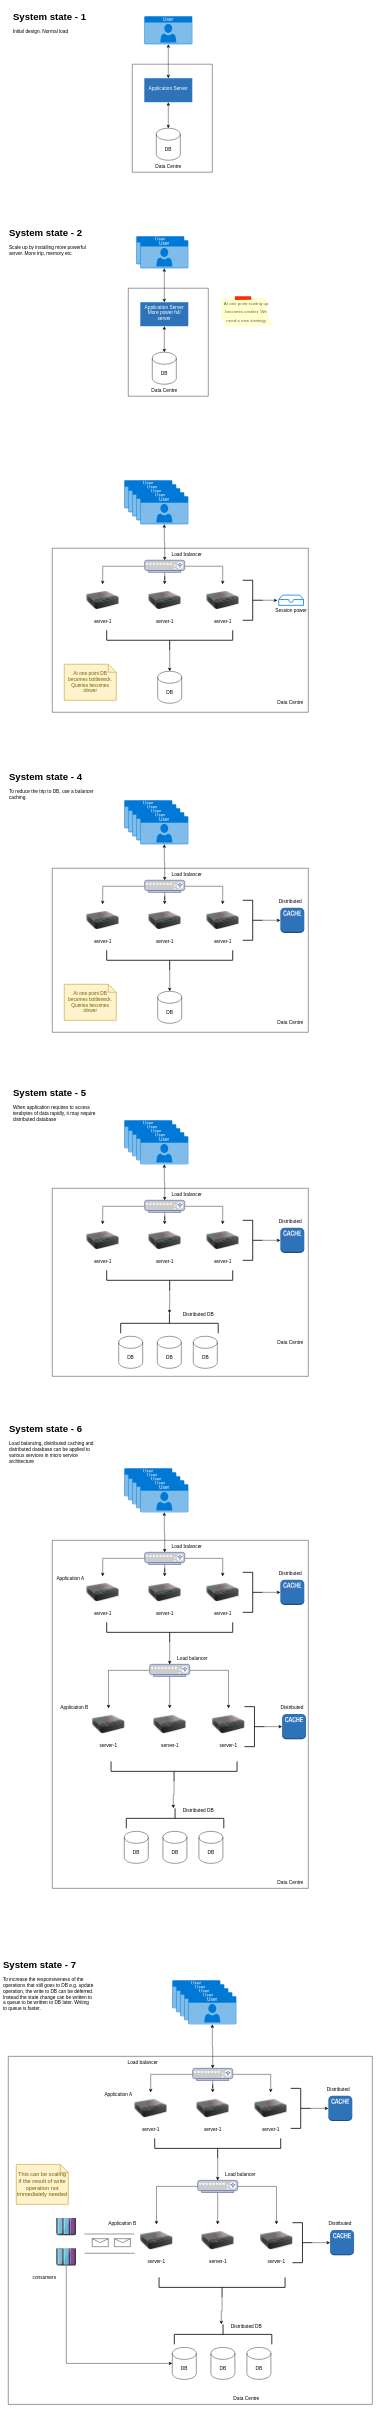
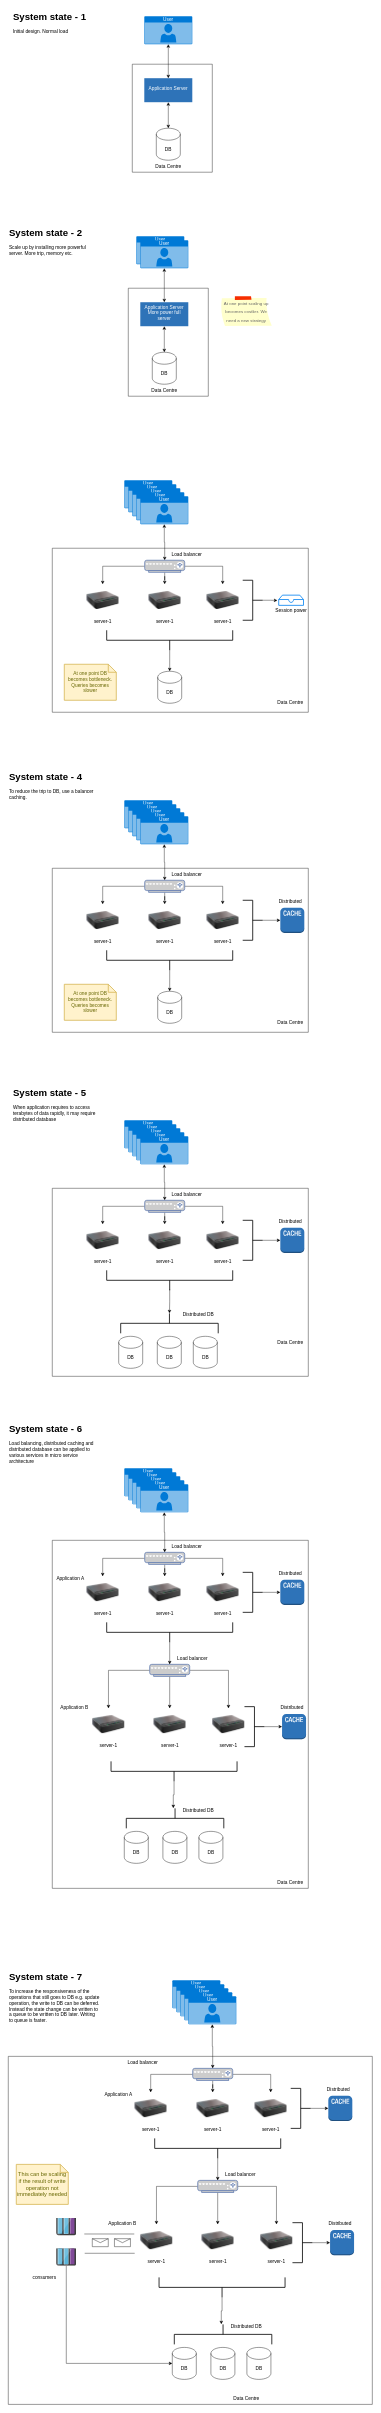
(48, 1984) -> (54, 1996)
